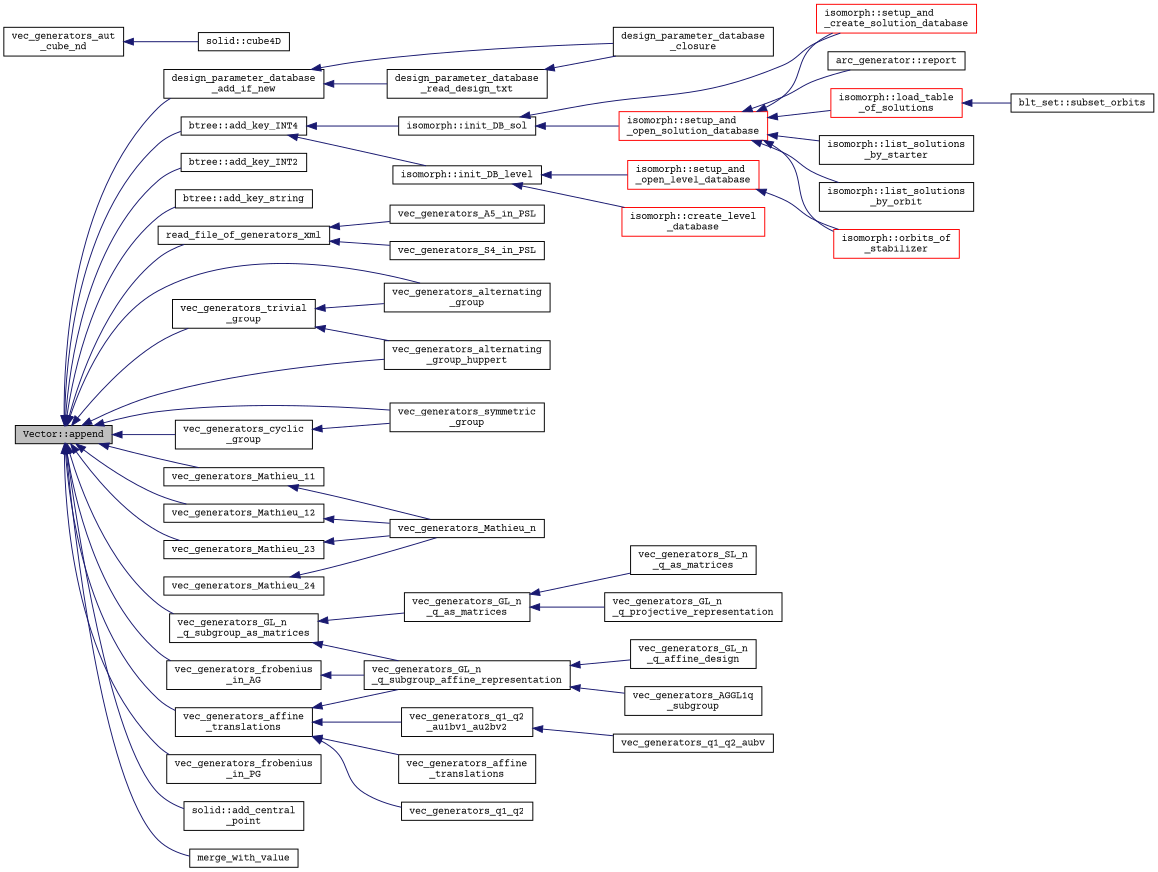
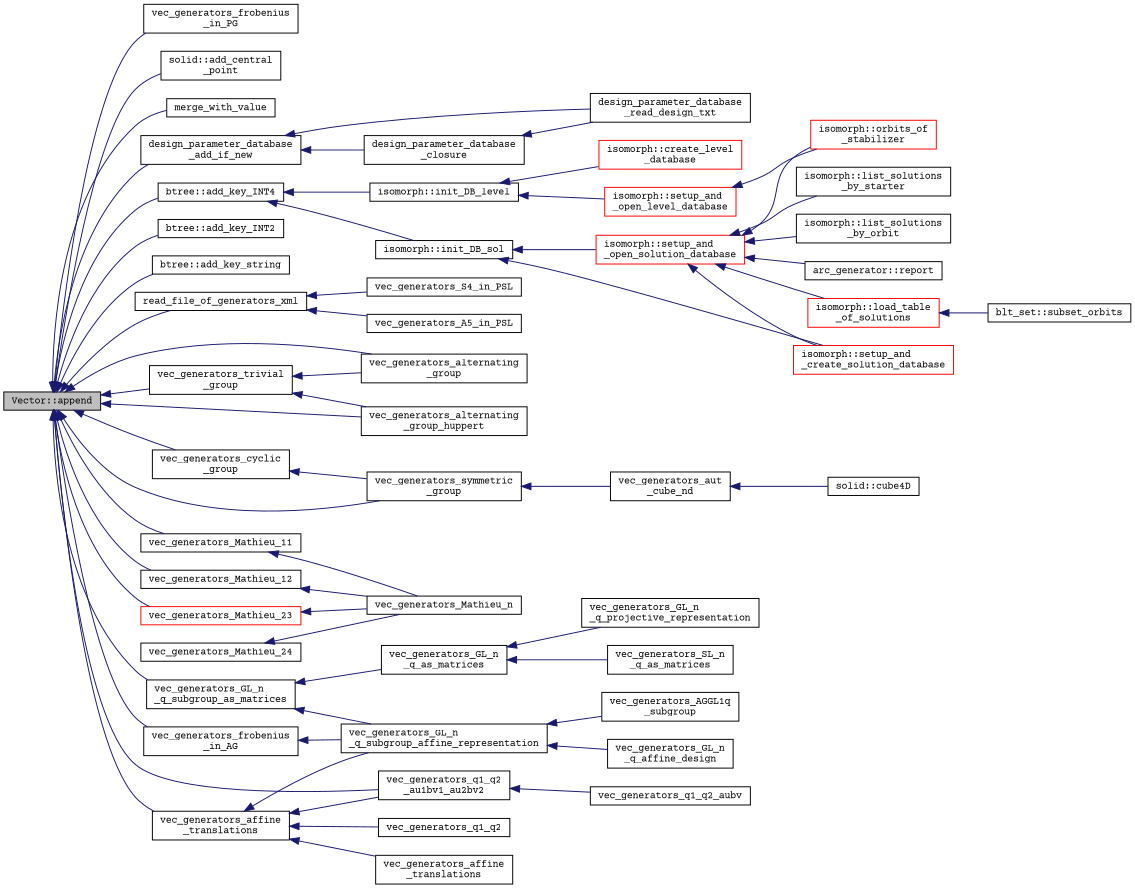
(585, 62) -> (562, 128)
none -> (571, 486)
(244, 550) -> (221, 616)
none -> (108, 717)
